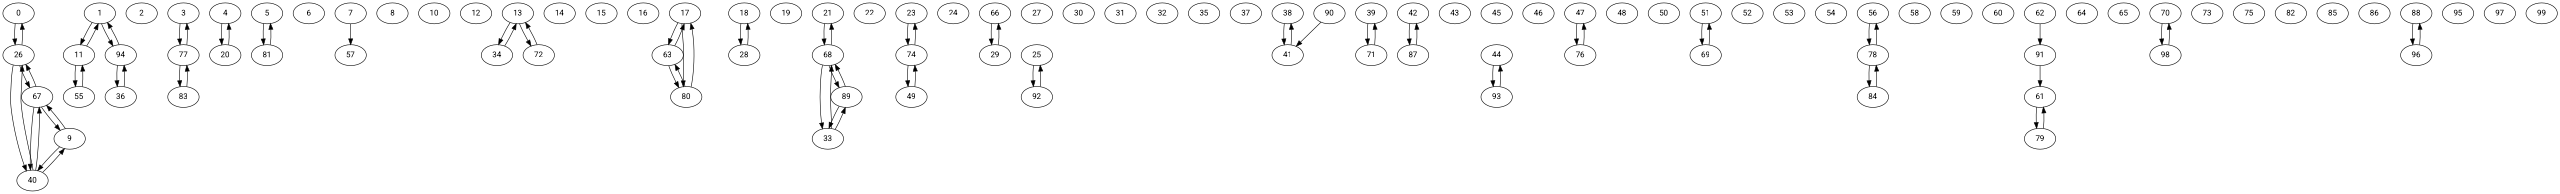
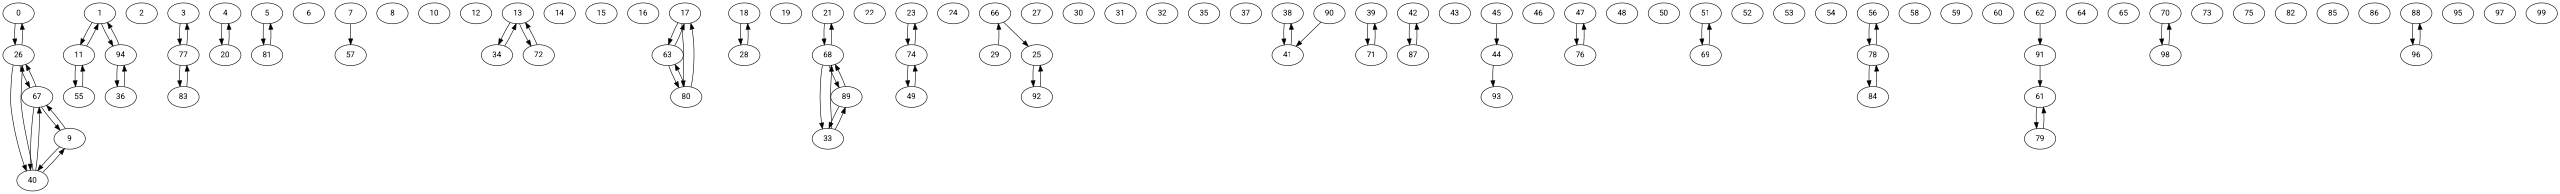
(991, 31) -> (1014, 32)
(1501, 79) -> (1497, 31)
